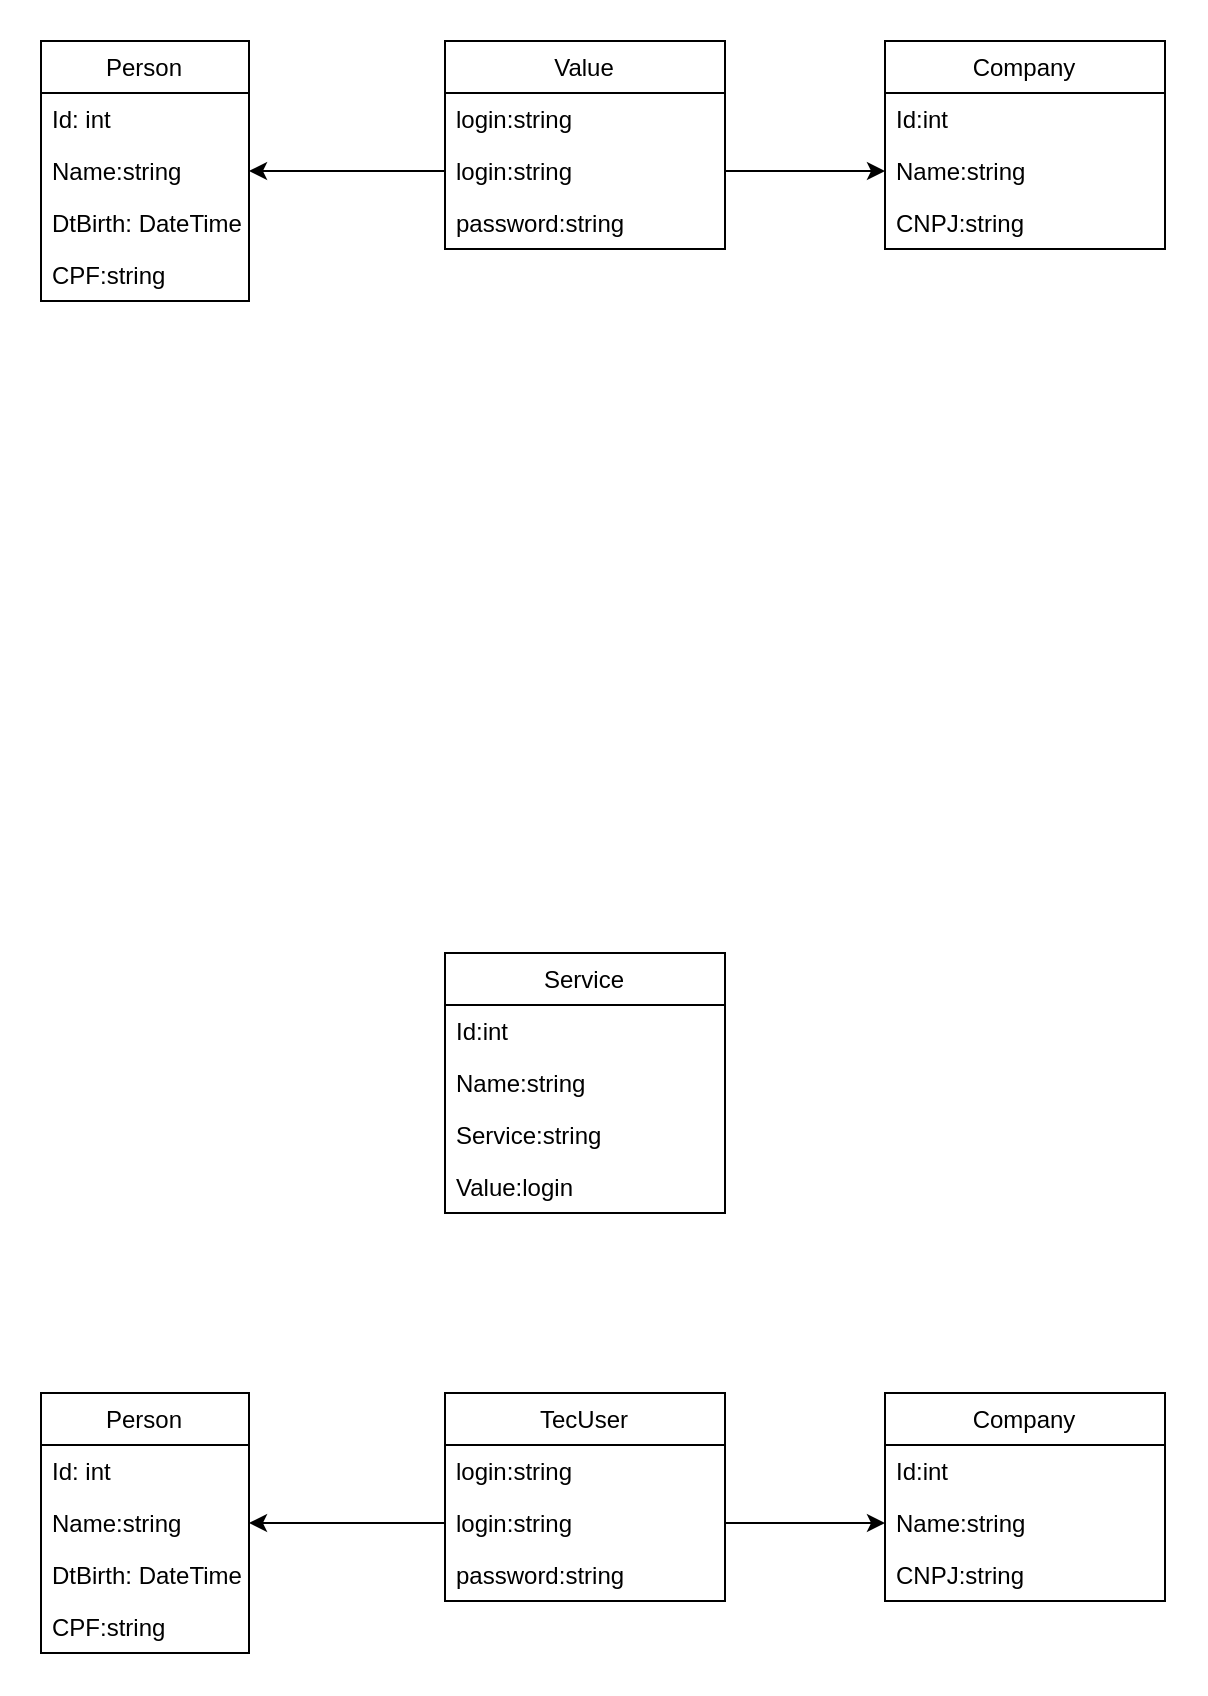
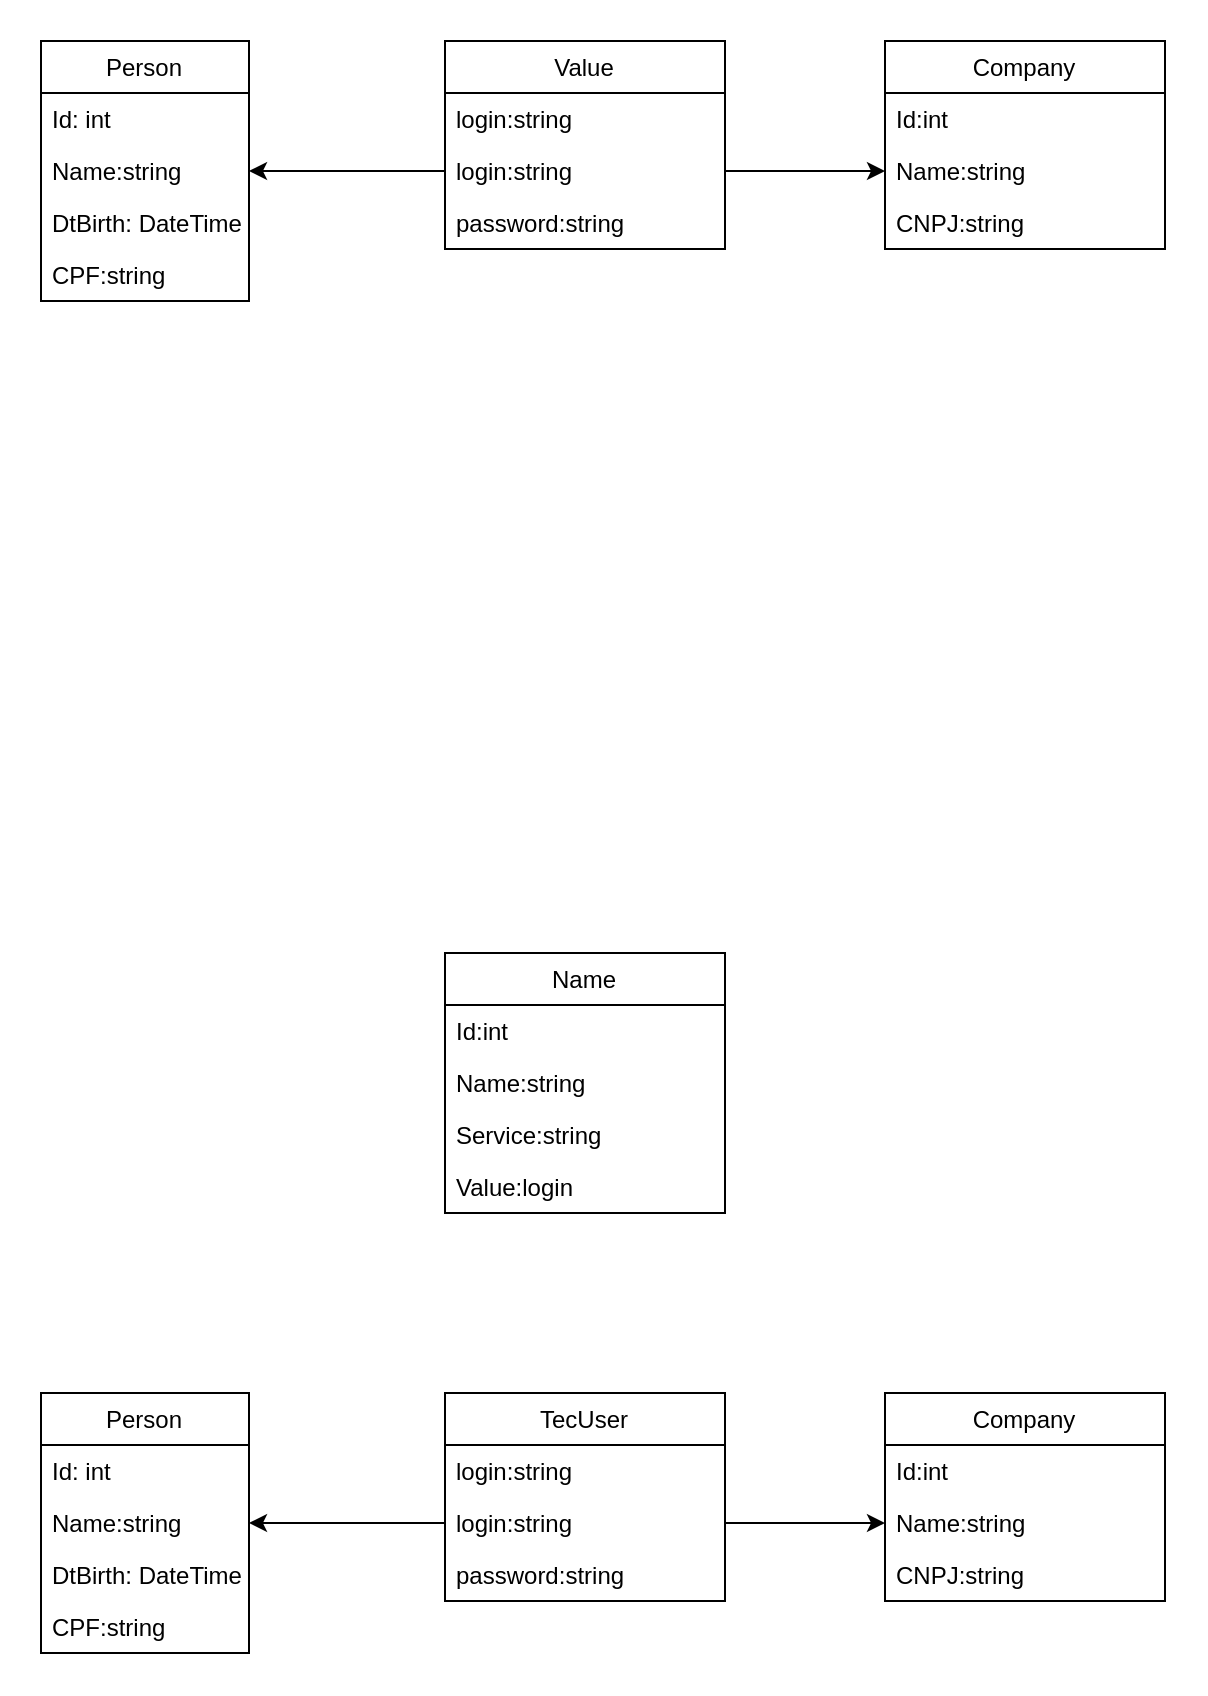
(584, 980) -> (584, 980)
